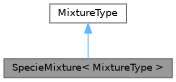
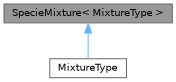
(88, 46) -> (88, 46)
